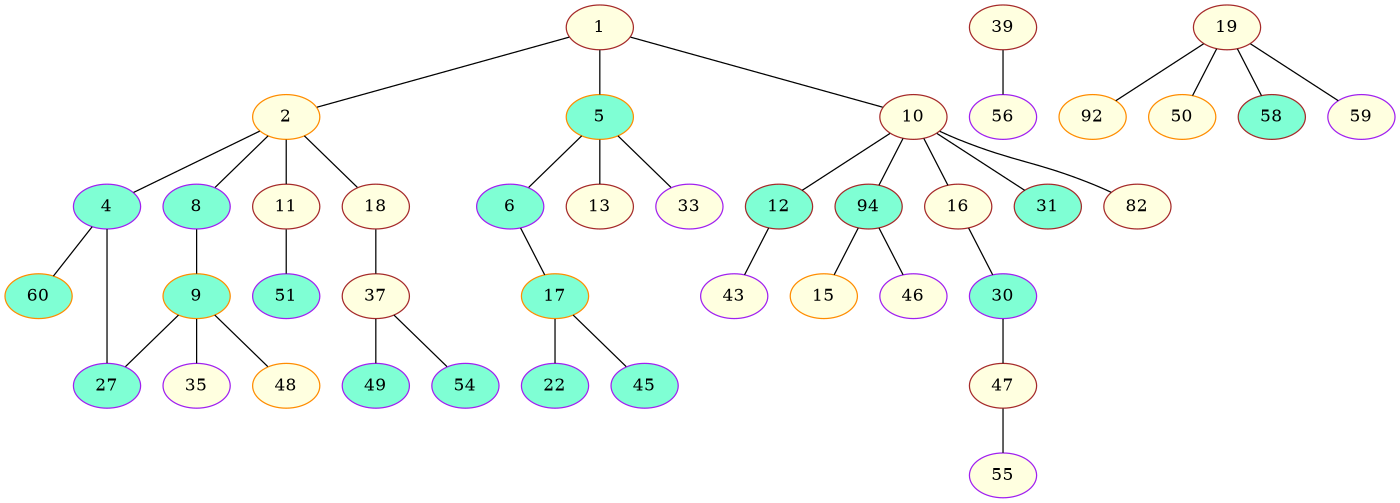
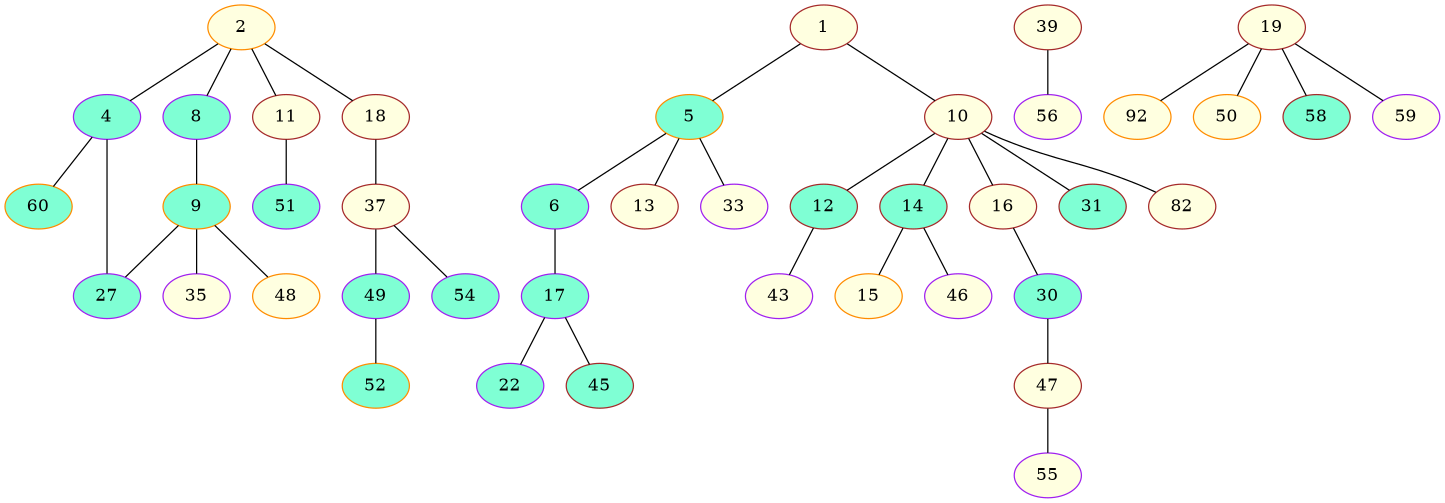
(443, 72) -> none
(869, 207) -> (913, 207)
(555, 296) -> (555, 296)
none -> (376, 386)
(645, 386) -> (600, 386)
